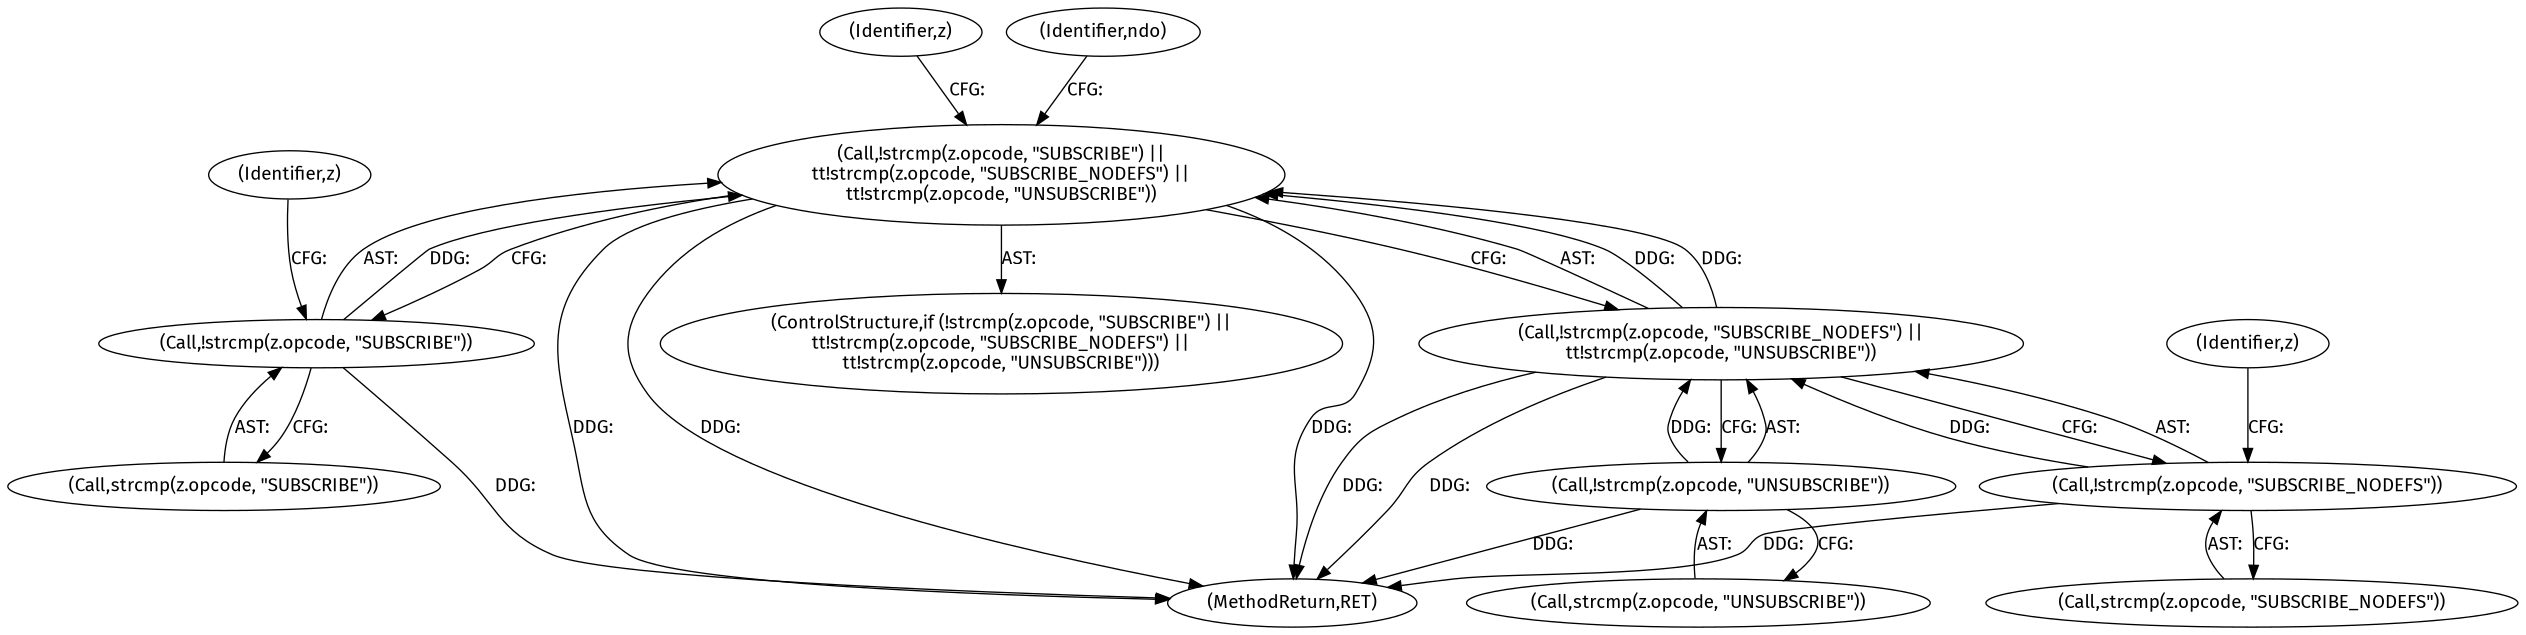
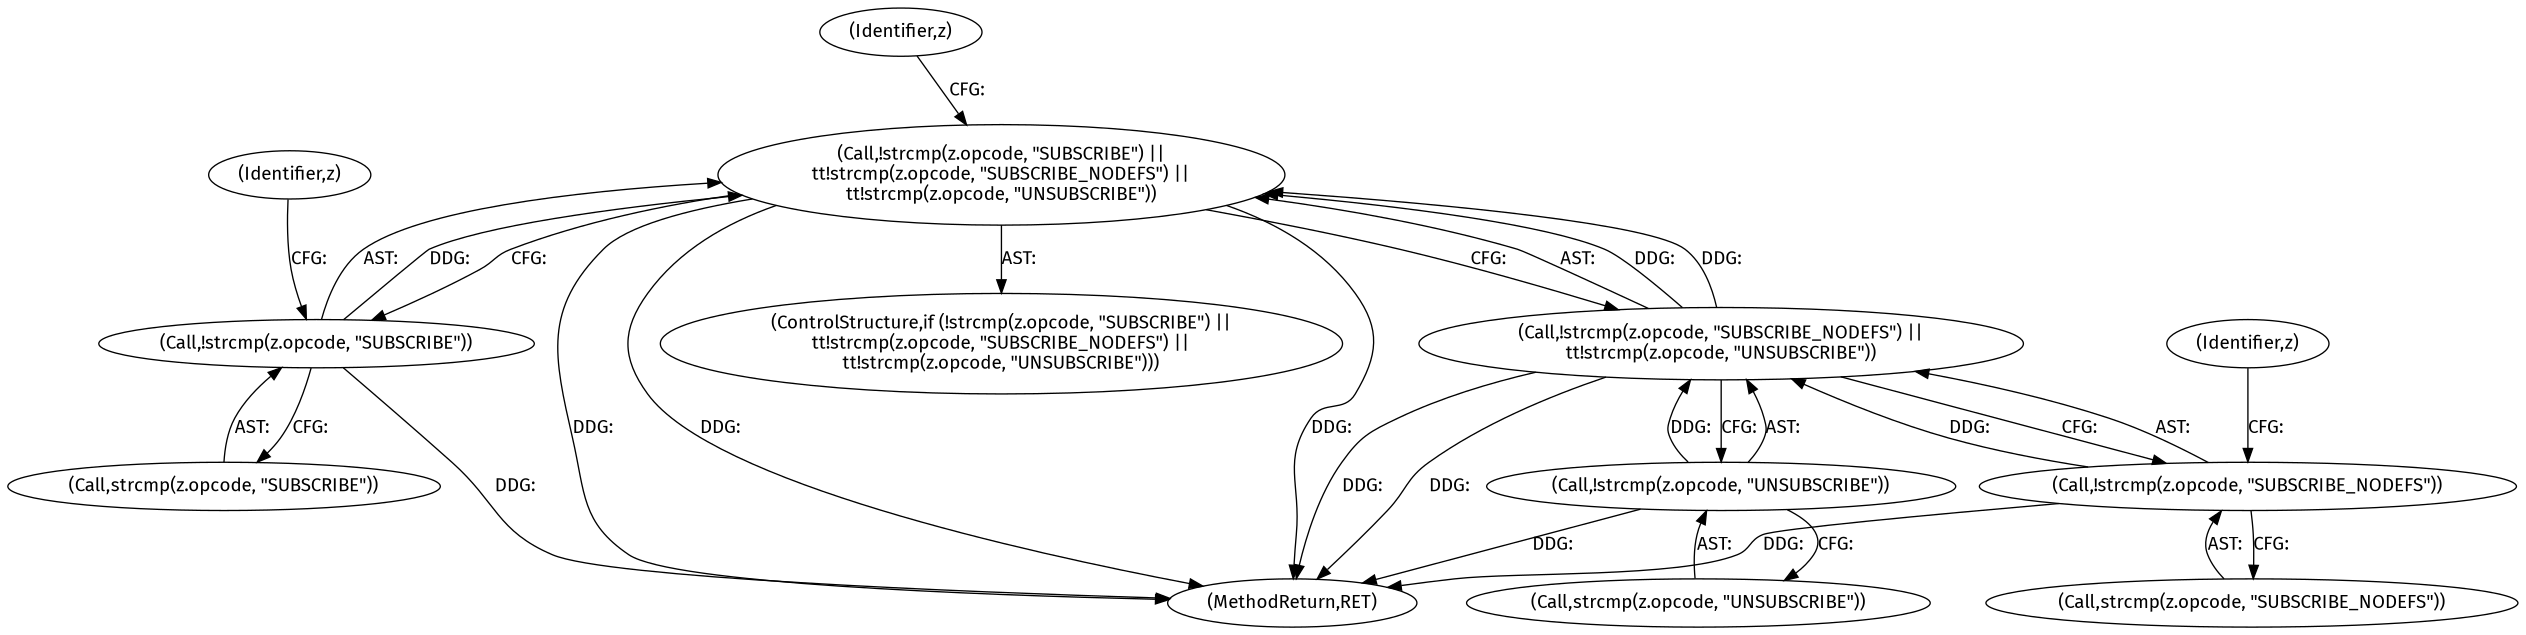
(1103, 32) -> none
